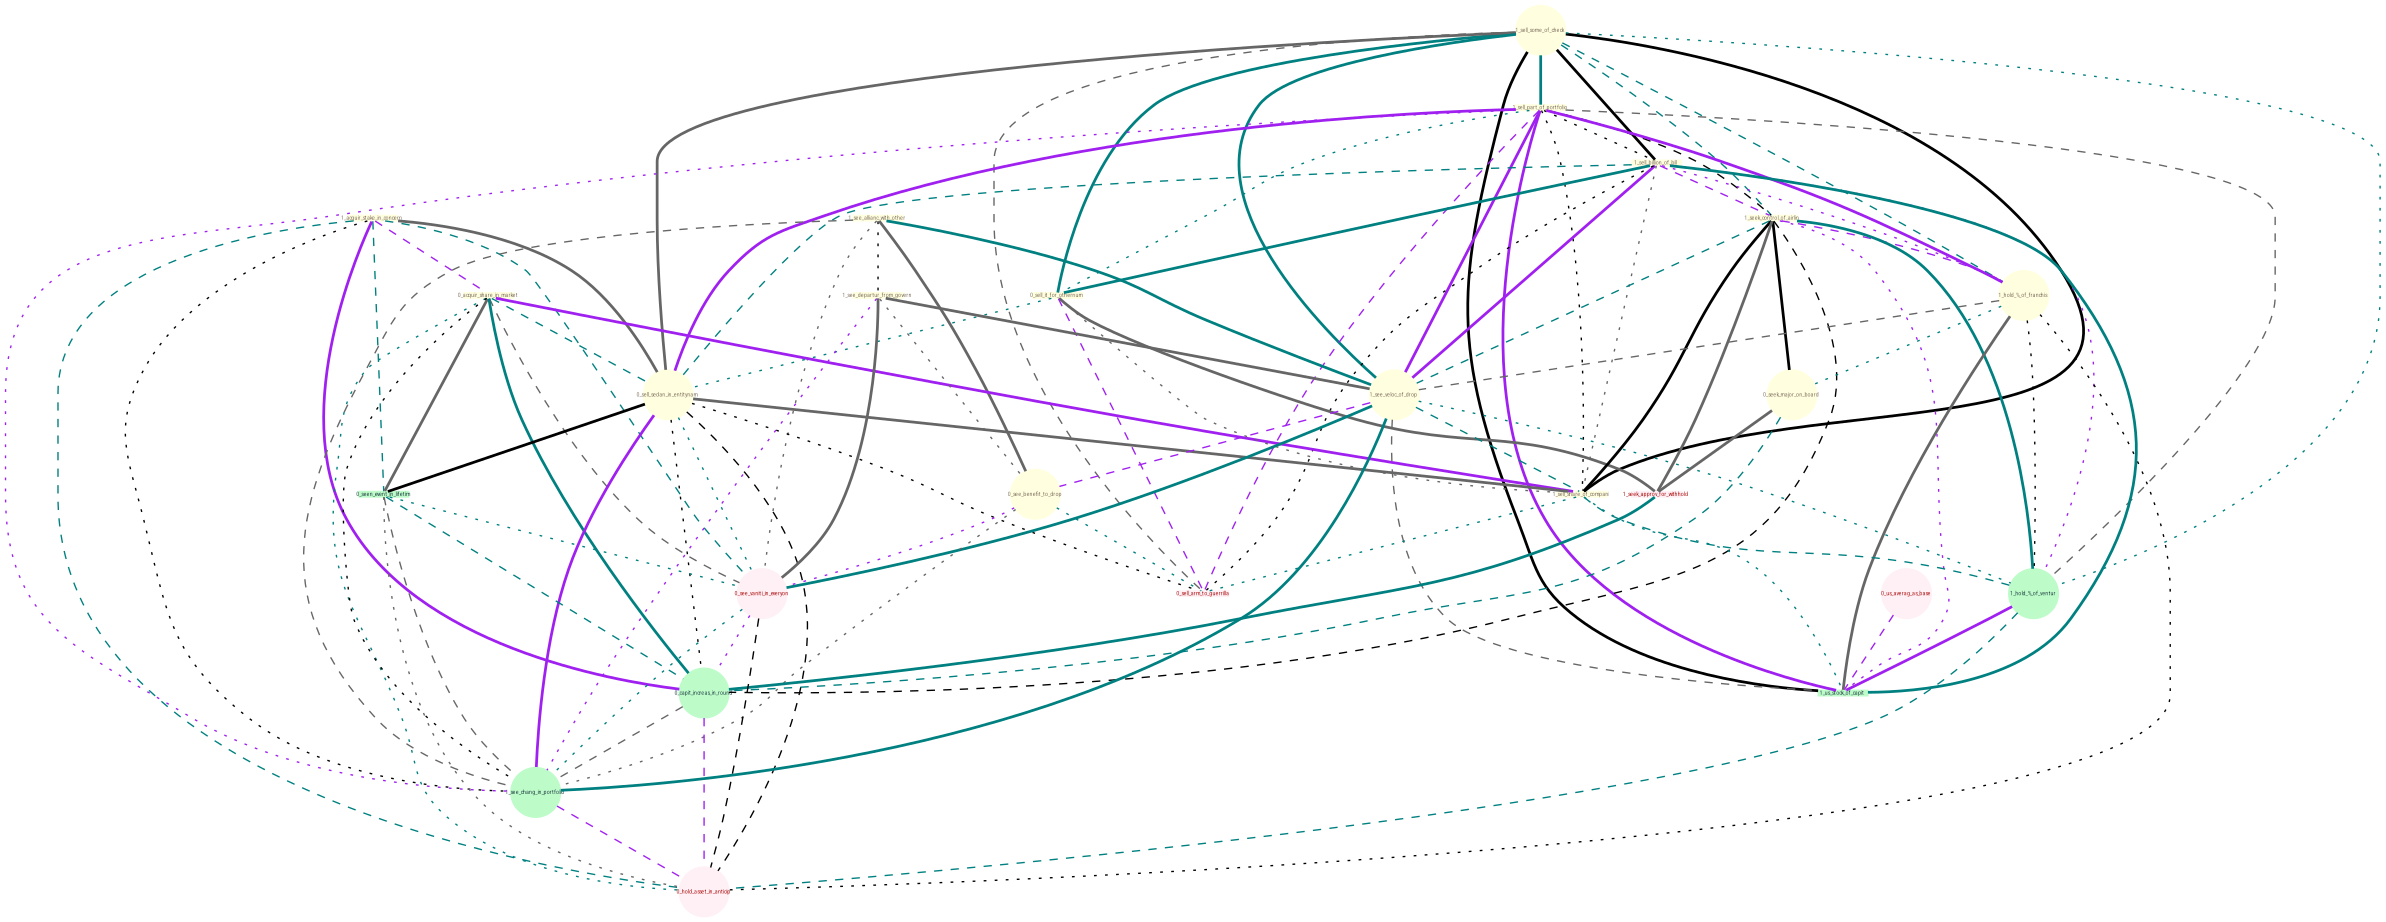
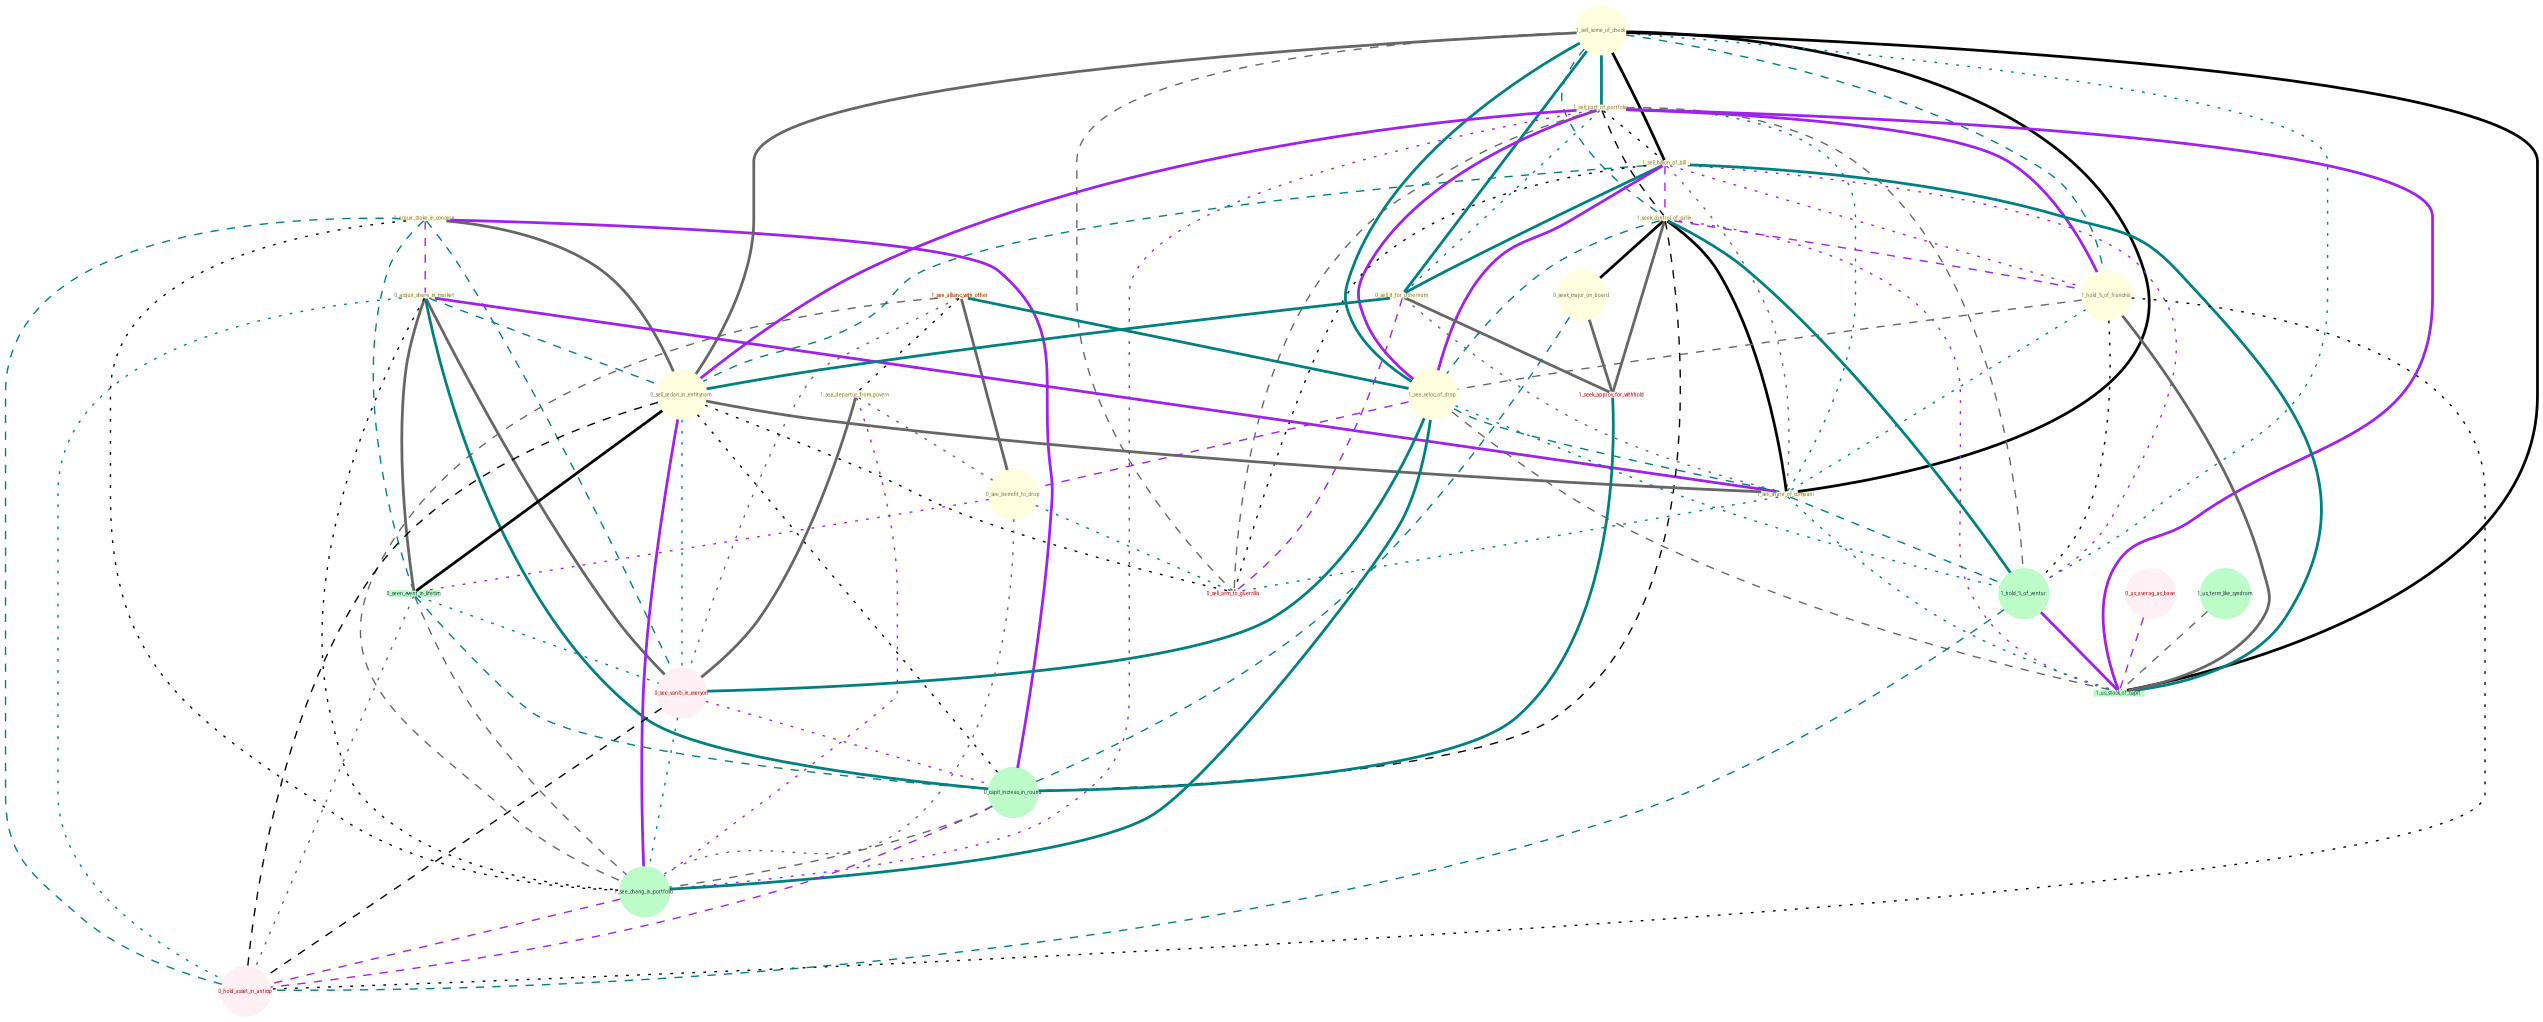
(878, 218) -> (961, 295)
(1579, 298) -> (1854, 208)
(1055, 330) -> none
(1346, 333) -> (1322, 278)
(863, 345) -> (1065, 337)
(1908, 345) -> (1937, 400)
(589, 464) -> (534, 494)
(902, 552) -> (706, 545)
none -> (2225, 594)
